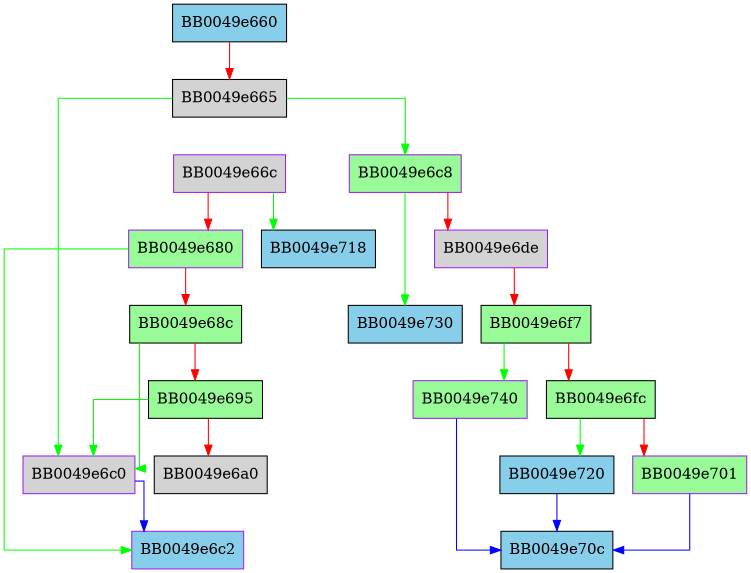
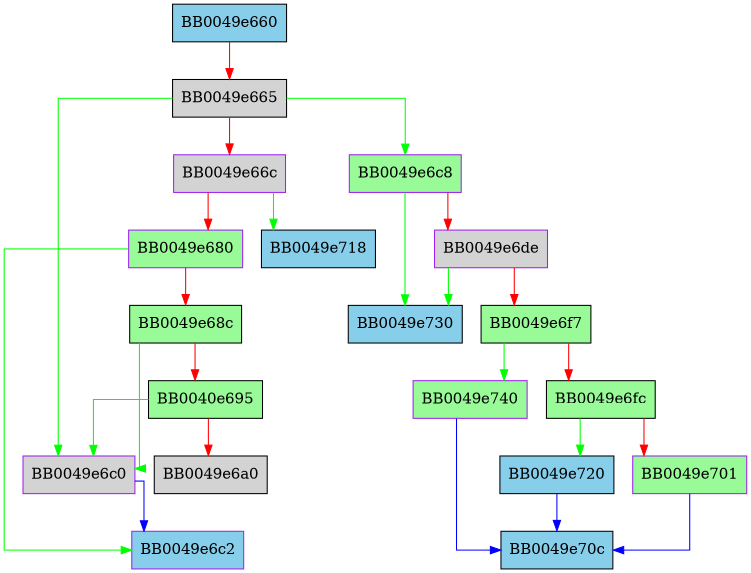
none -> (230, 131)
none -> (448, 281)
(206, 400) -> (206, 400)
